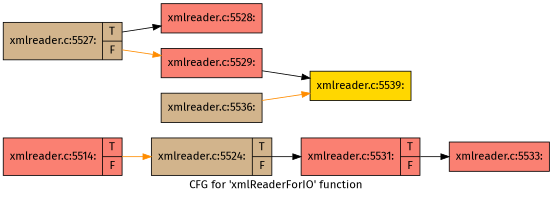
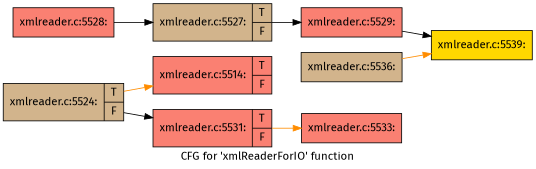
(138, 30) -> (129, 22)
(137, 52) -> (282, 22)
(133, 157) -> (134, 89)
(431, 157) -> (283, 128)
